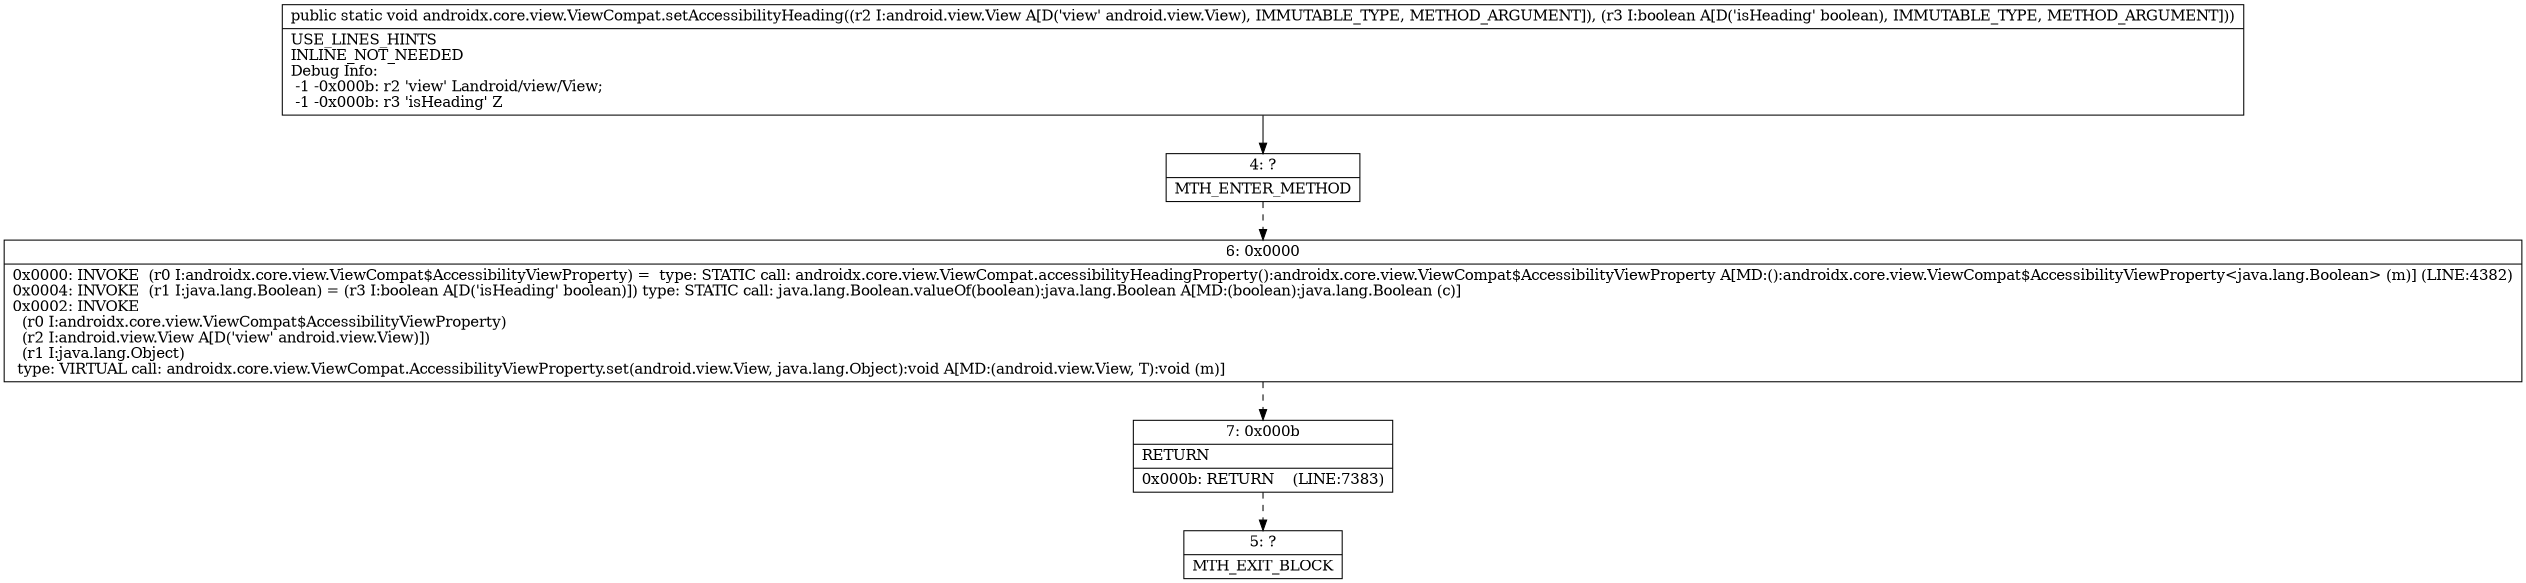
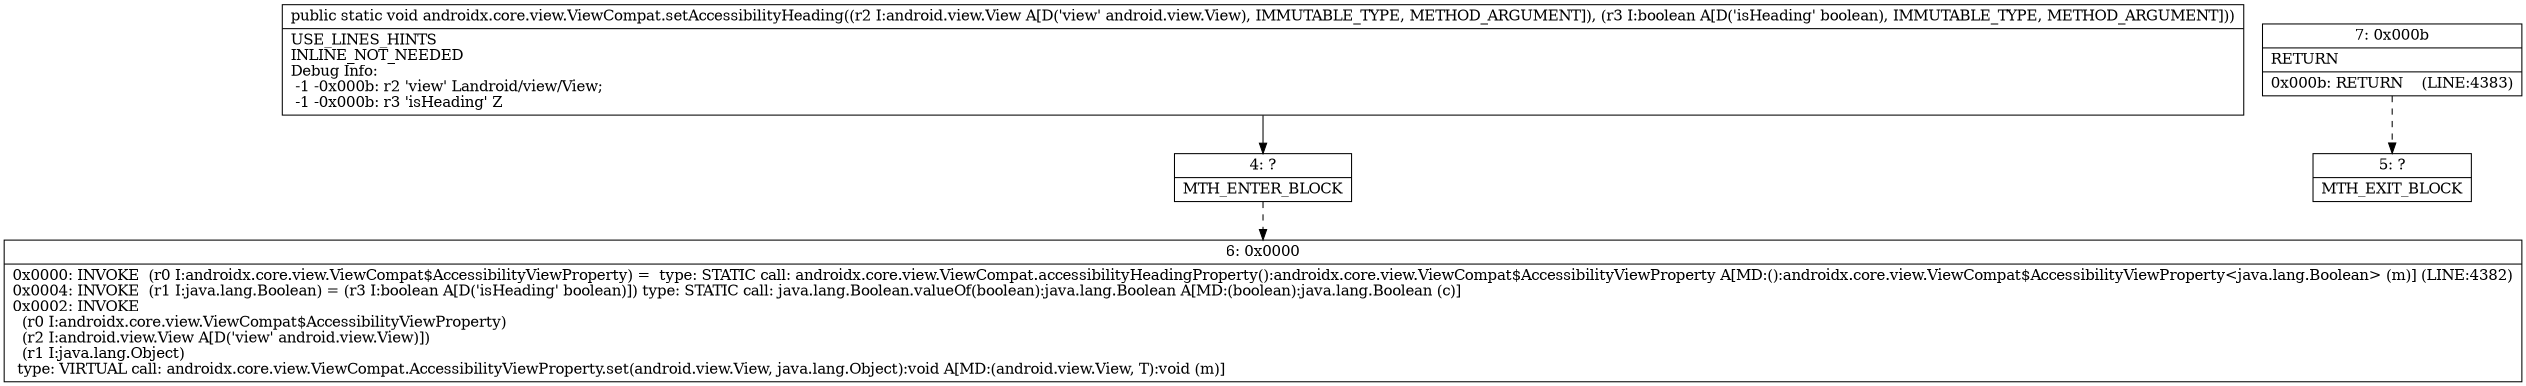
(1263, 189) -> (1263, 189)
(1263, 396) -> none
(1263, 480) -> (2392, 83)
